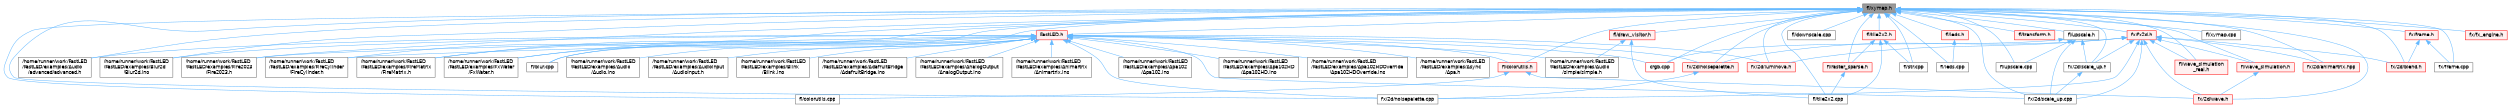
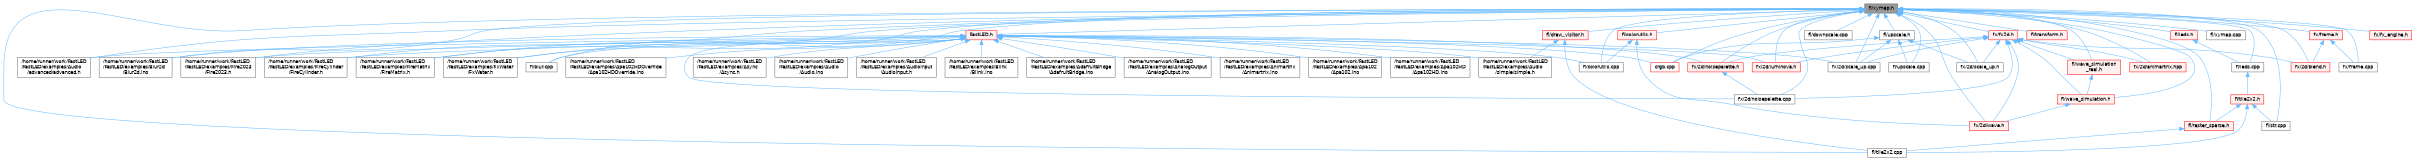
(1879, 24) -> (2247, 86)
(1291, 41) -> (1352, 45)
(1453, 67) -> (730, 67)
(2064, 87) -> none
none -> (2089, 87)
